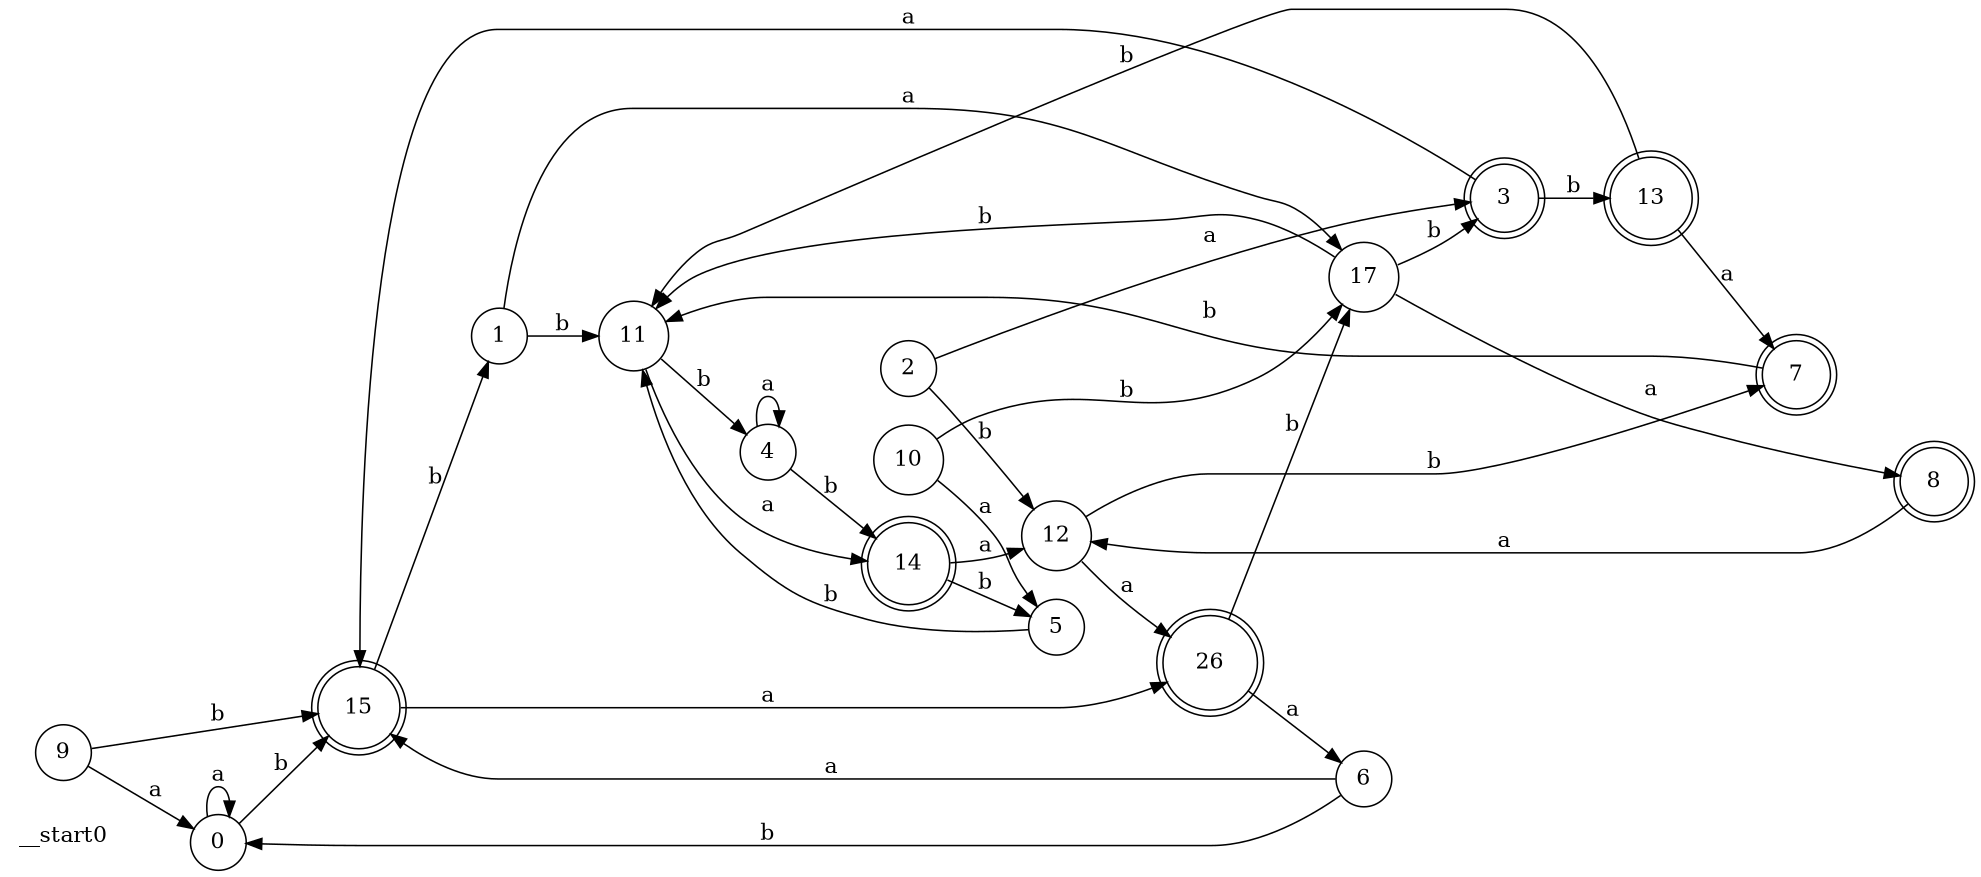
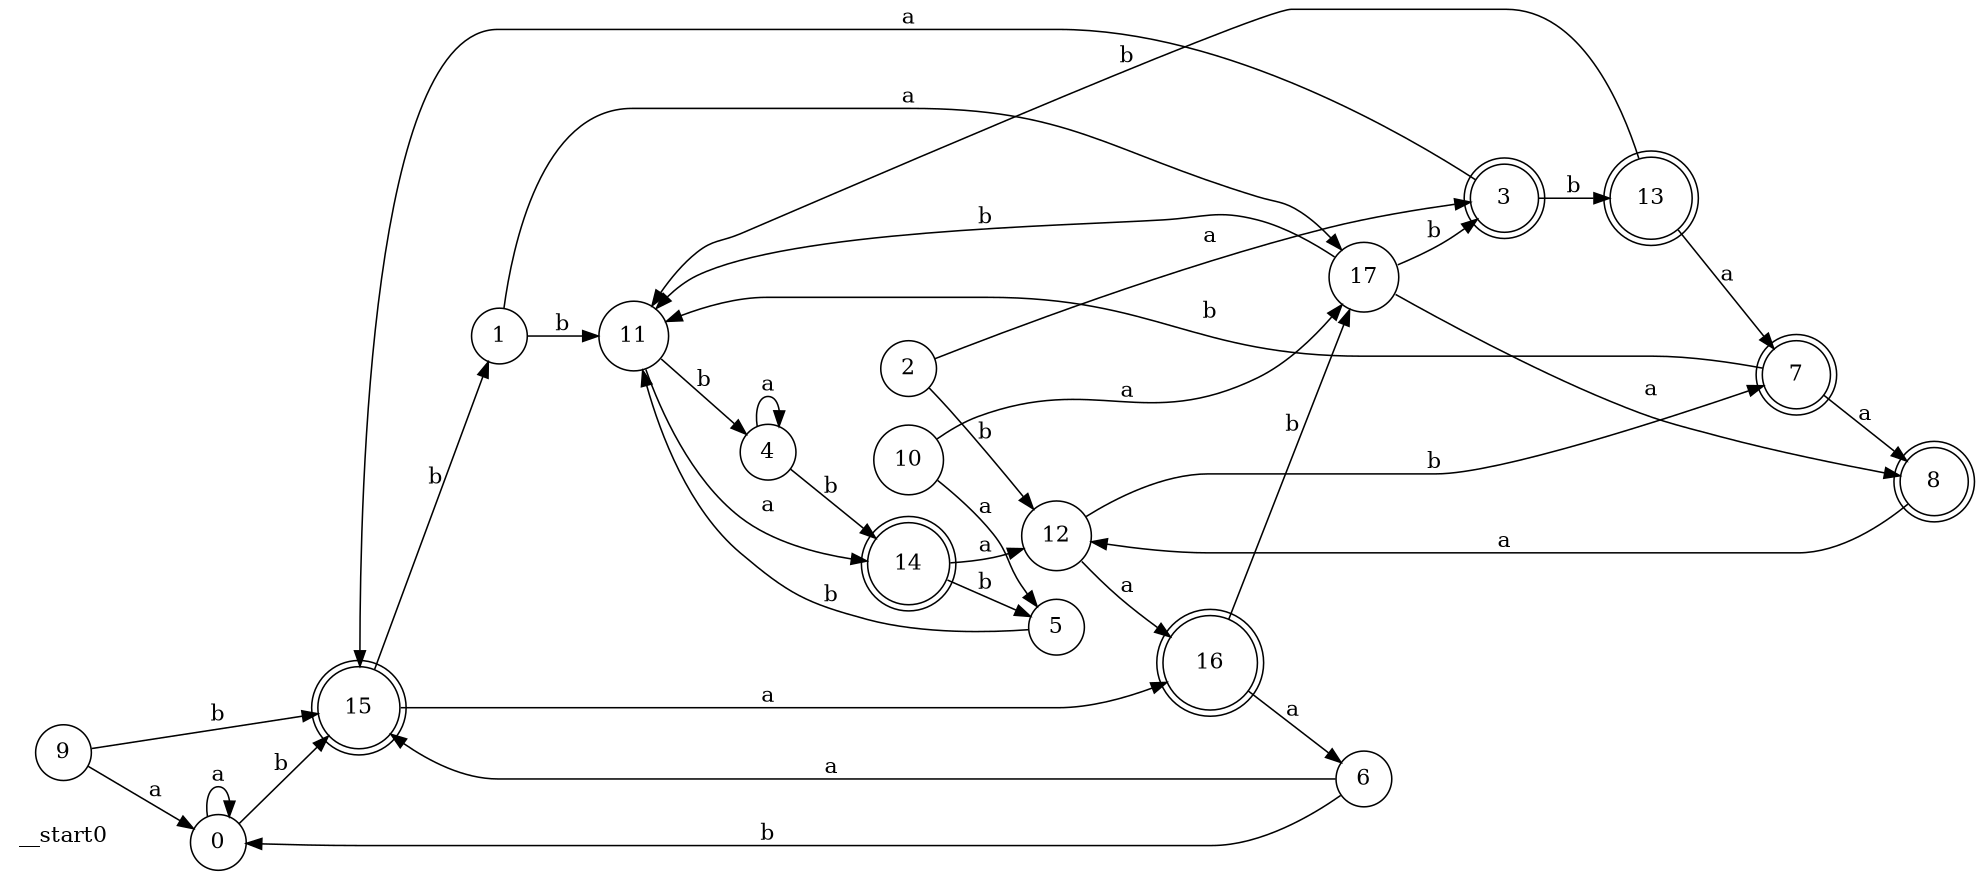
(1127, 391) -> (1127, 391)
none -> (1859, 423)
(1210, 663) -> (1210, 663)
